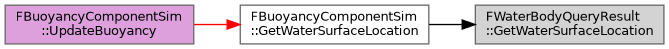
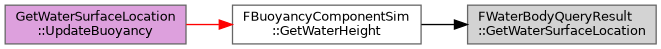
(99, 25) -> (96, 25)
(335, 25) -> (327, 25)
